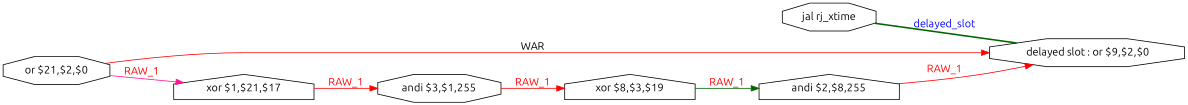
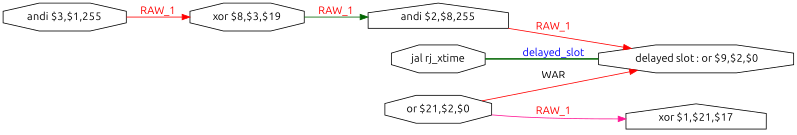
(342, 88) -> none
(630, 88) -> (247, 17)
